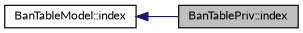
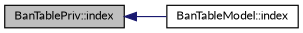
(163, 17) -> (151, 17)
